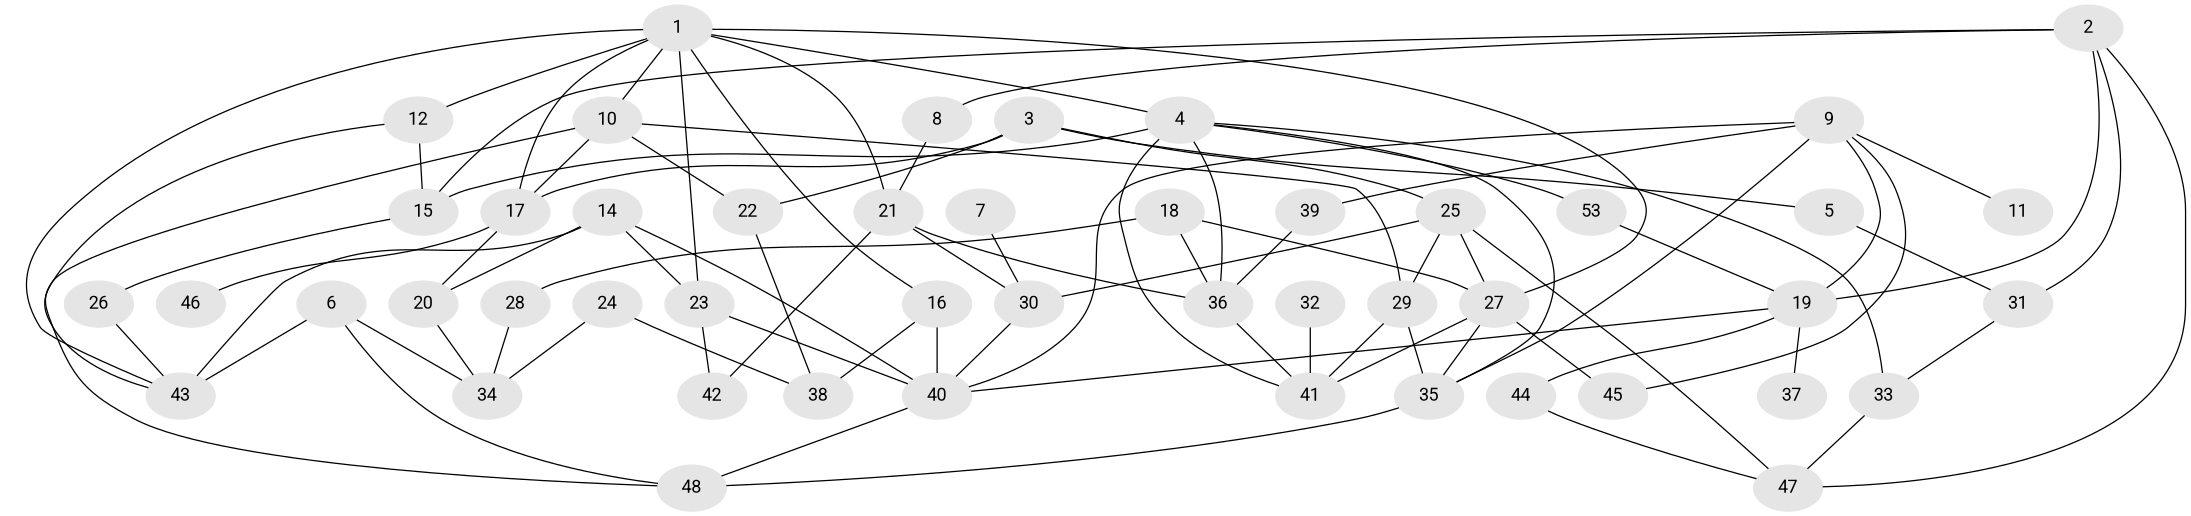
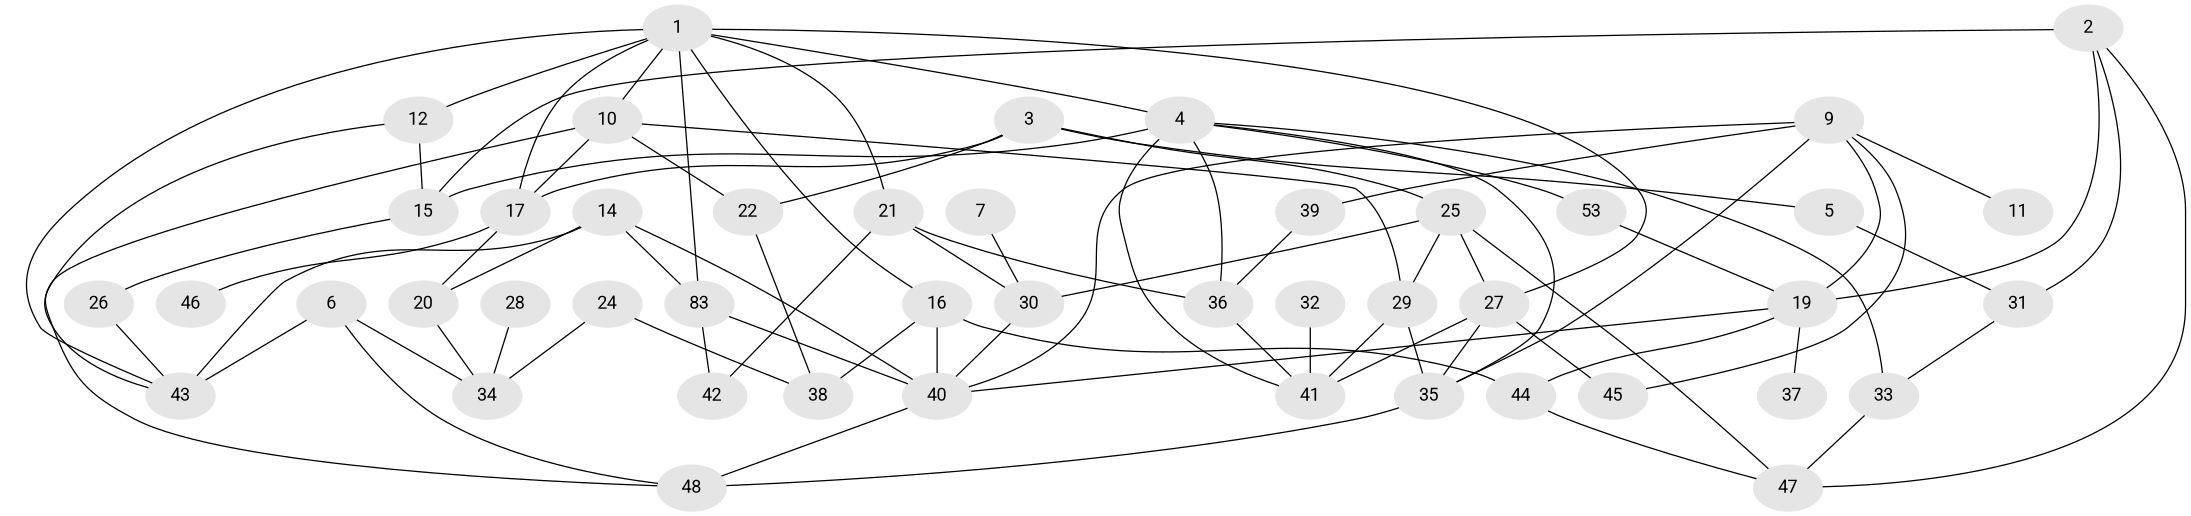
(937, 120) -> none
(1170, 212) -> none
(699, 304) -> (699, 304)
none -> (1229, 350)
